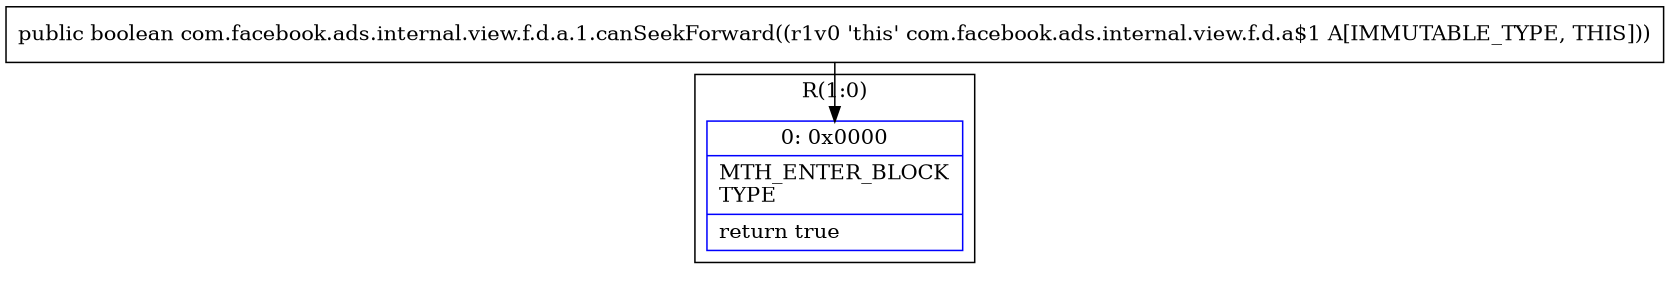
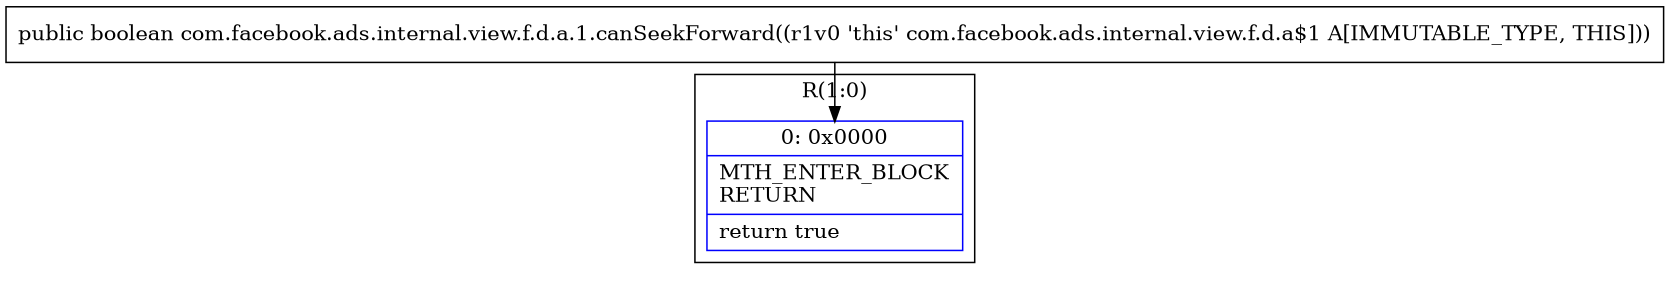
(748, 196) -> (768, 196)
